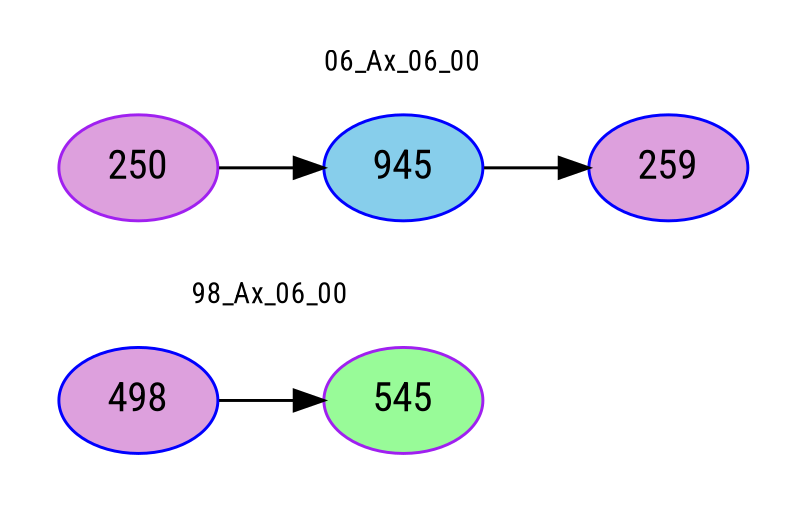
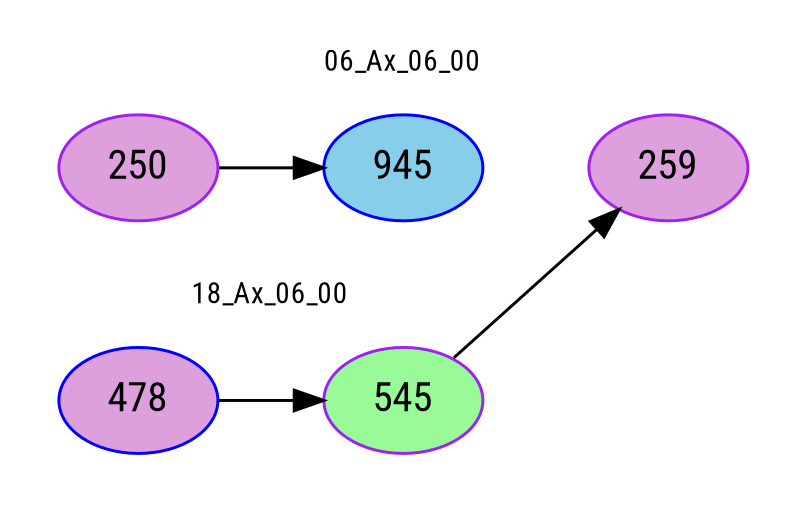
(521, 168) -> (525, 294)
(668, 168) -> (668, 168)
(271, 296) -> (271, 296)
(138, 400) -> (138, 400)
